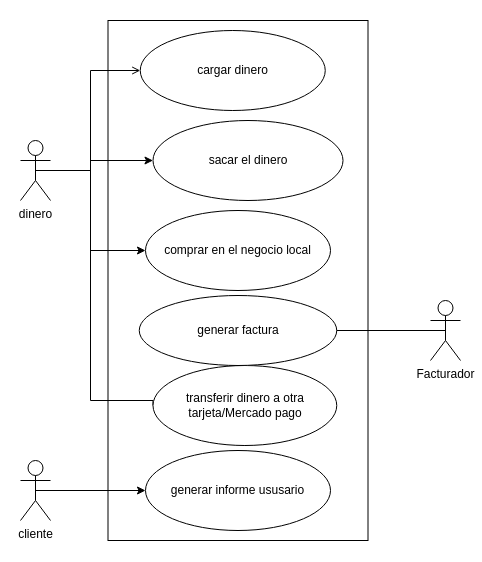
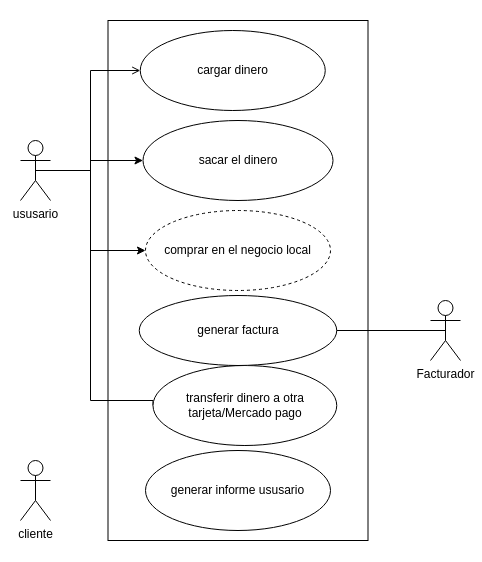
(248, 161) -> (238, 161)
(36, 215) -> (36, 215)
(238, 251) -> (238, 251)
(88, 491) -> none
